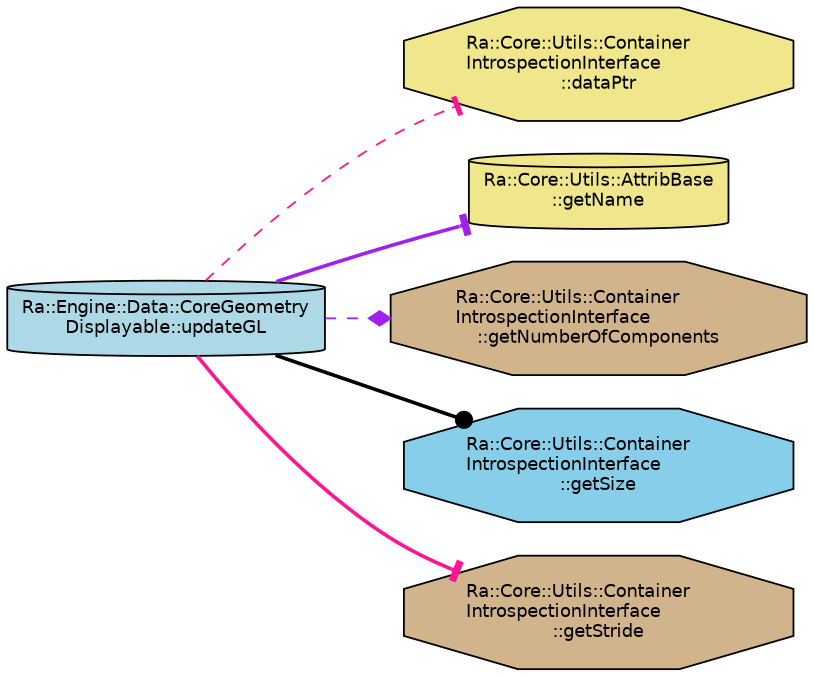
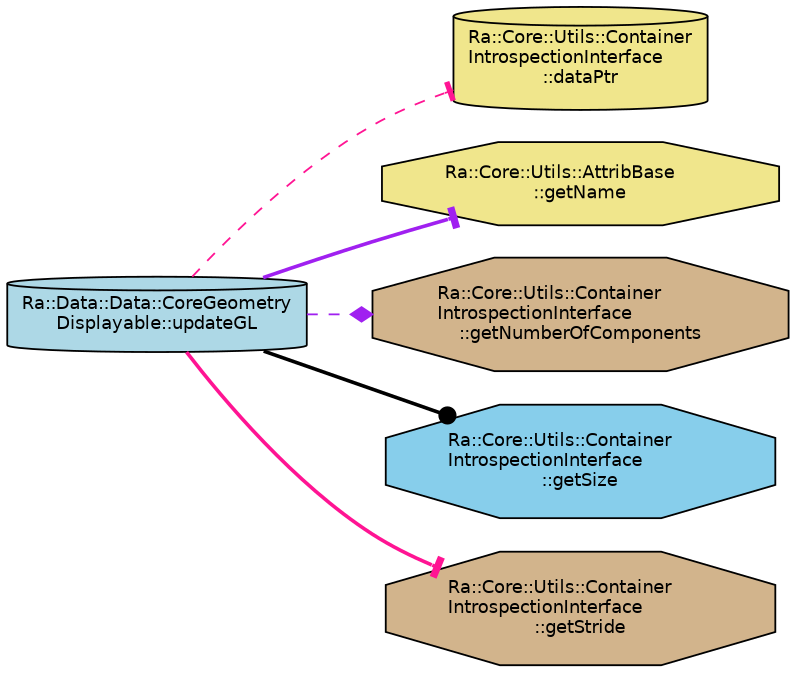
(599, 64) -> (581, 58)
(599, 191) -> (581, 184)
(166, 318) -> (157, 314)
